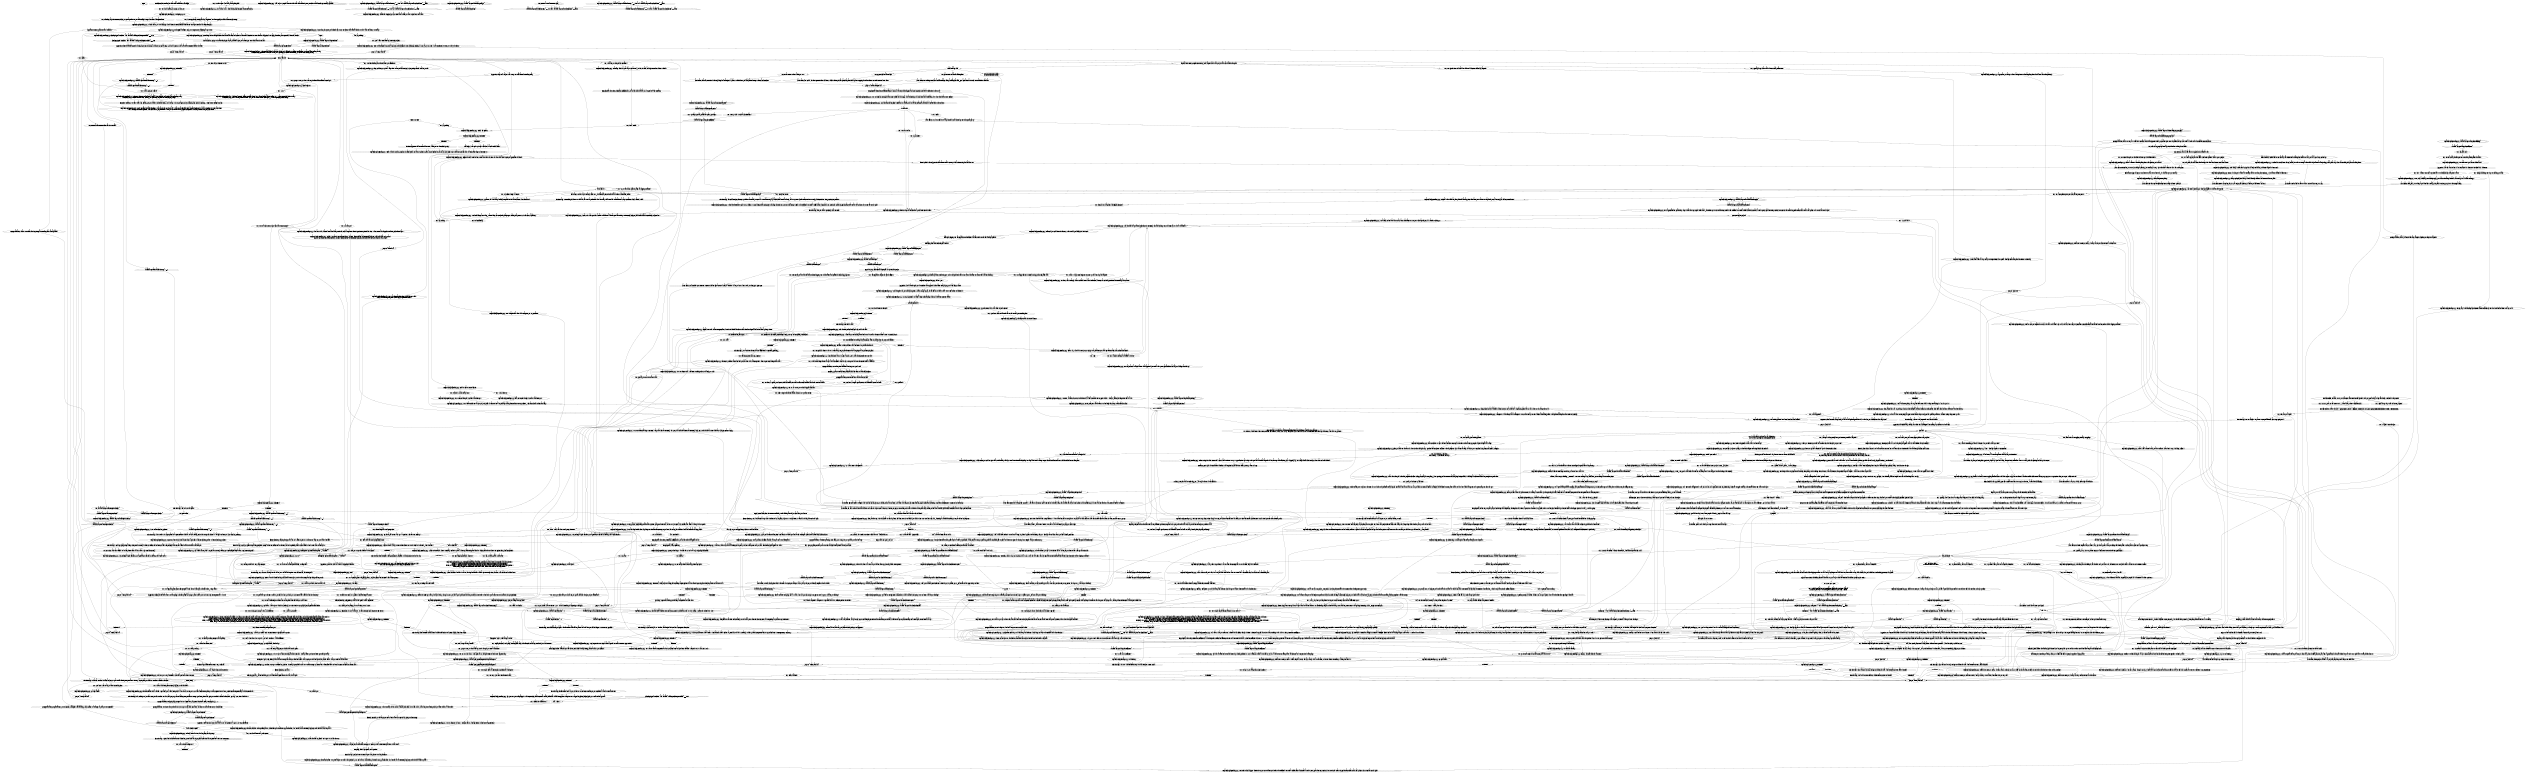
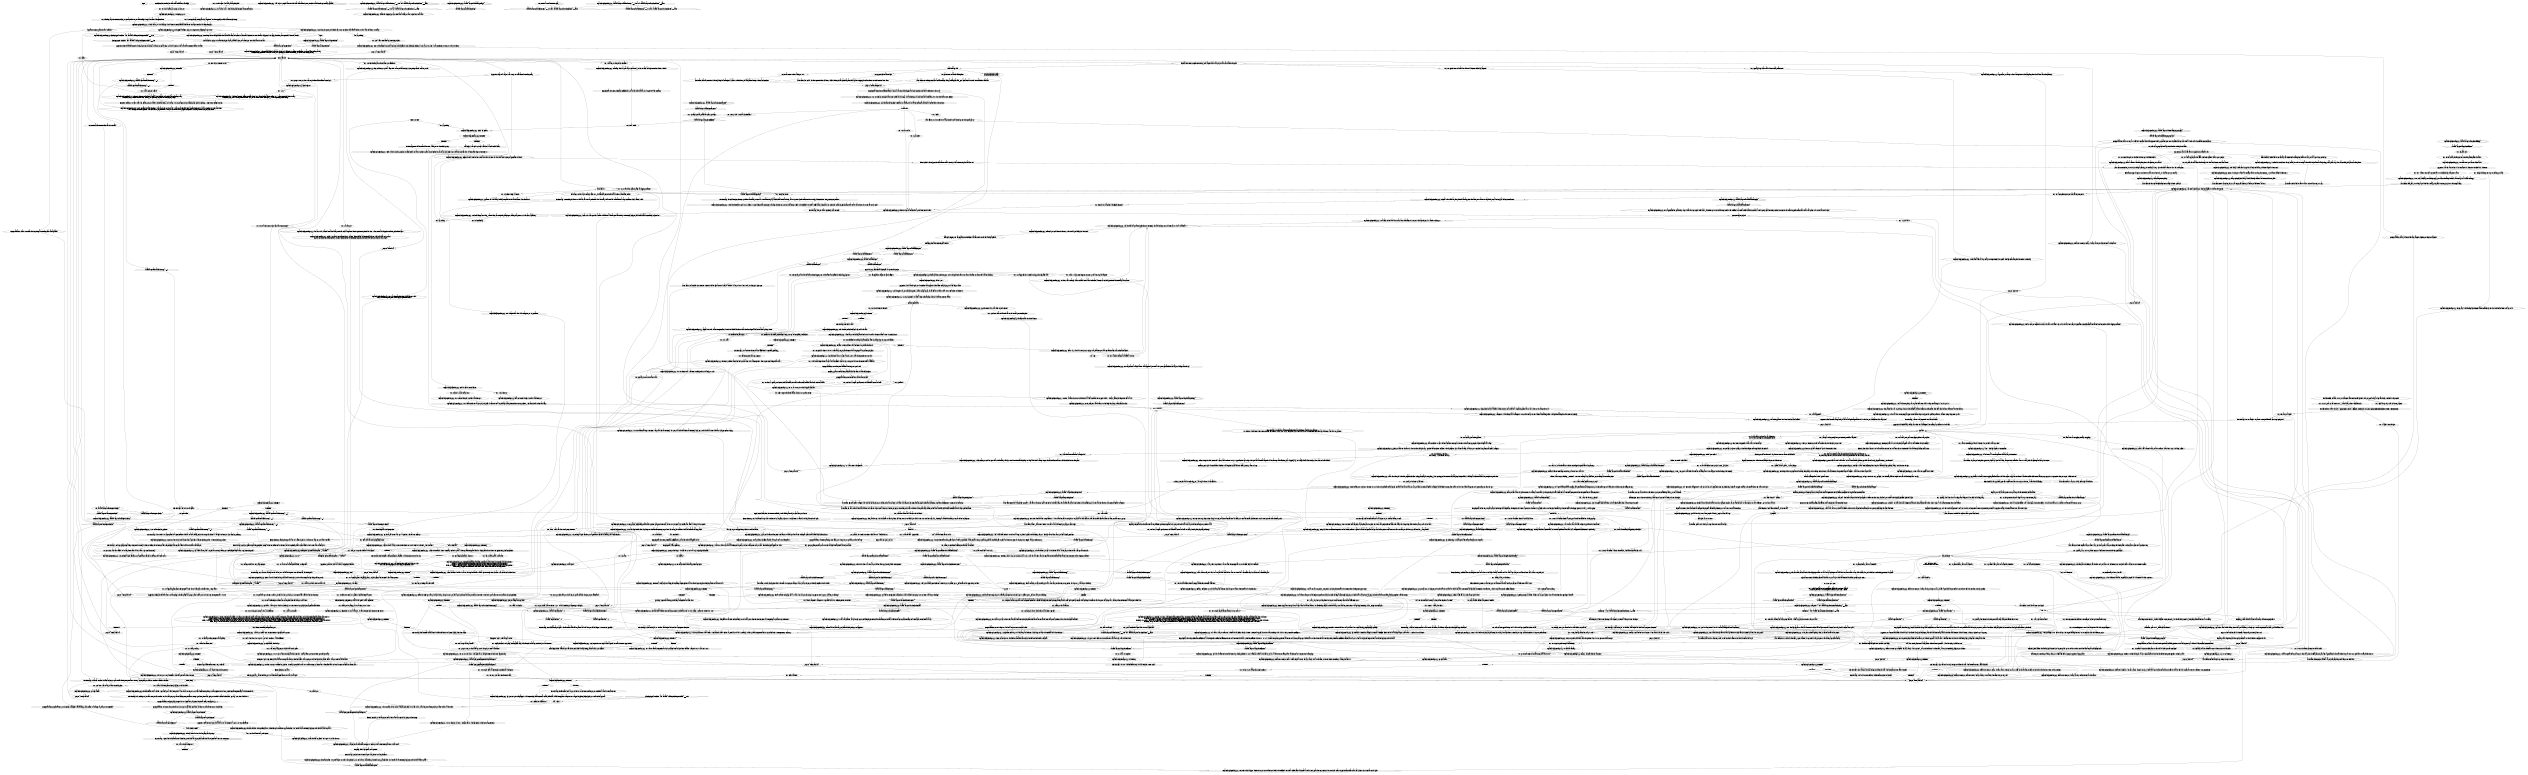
(913, 303) -> (913, 303)
(1123, 654) -> (1123, 654)
